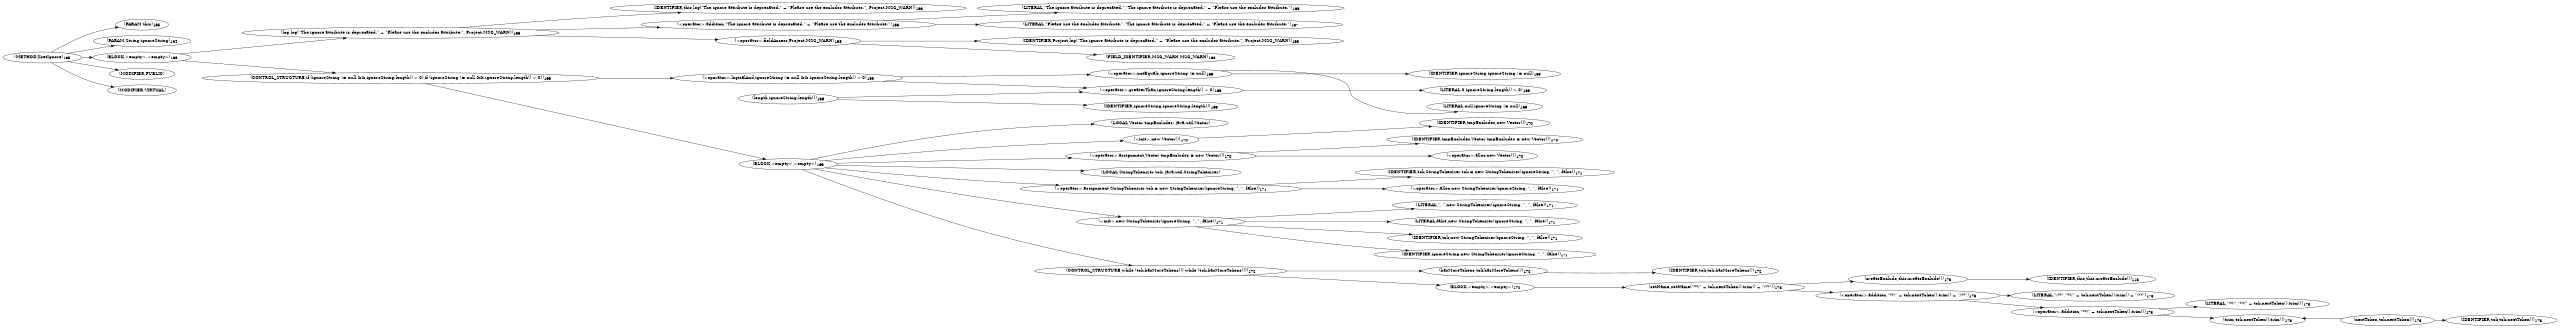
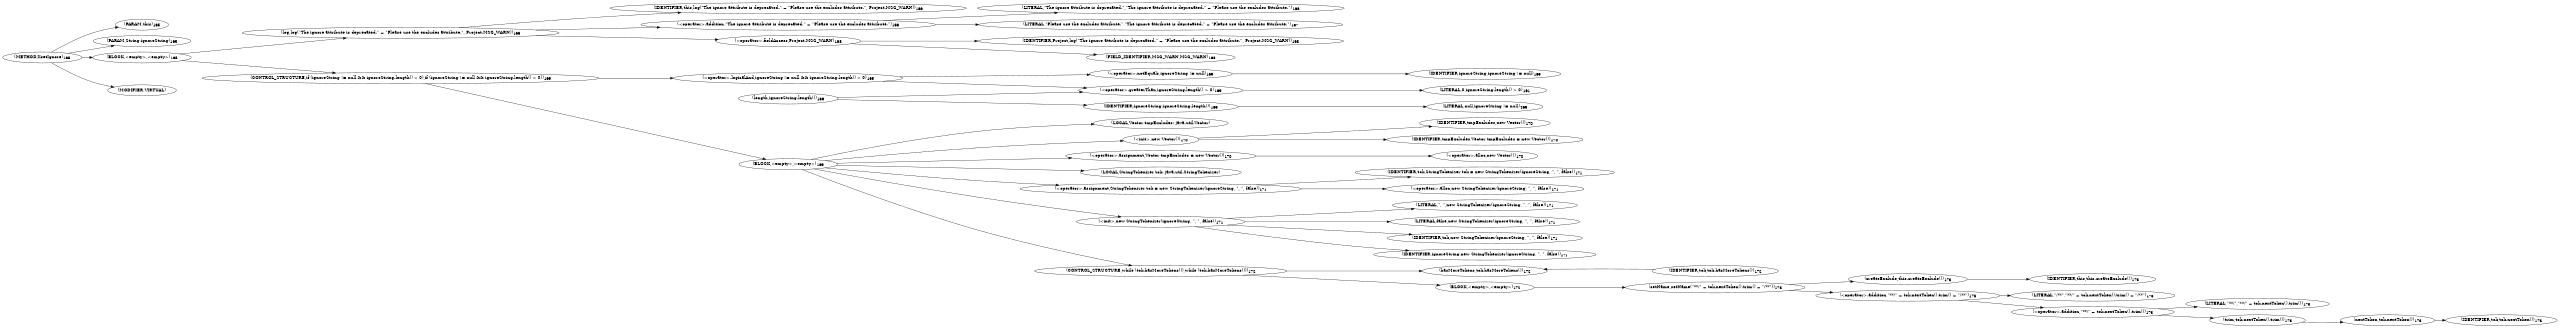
(174, 41) -> (174, 41)
(142, 74) -> none
(1343, 82) -> (1331, 107)
(1526, 90) -> (1526, 90)
(1524, 106) -> (1524, 106)
(1327, 149) -> (1291, 140)
(1598, 273) -> (1601, 269)
(2135, 279) -> (2135, 279)
(2324, 318) -> (2321, 322)
